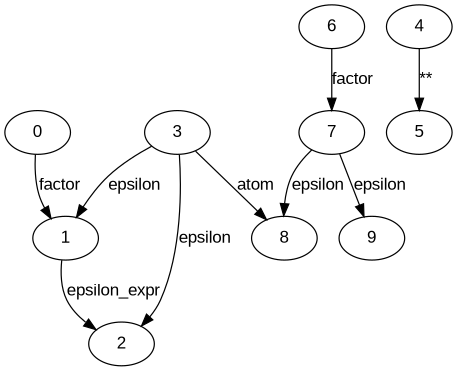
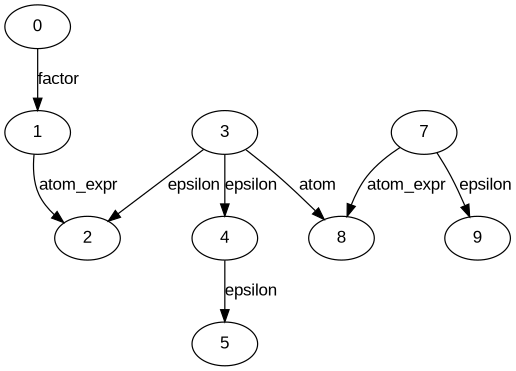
(332, 27) -> none
(426, 80) -> (251, 291)
(113, 172) -> (225, 179)
(318, 185) -> (407, 185)
(114, 291) -> (78, 185)
